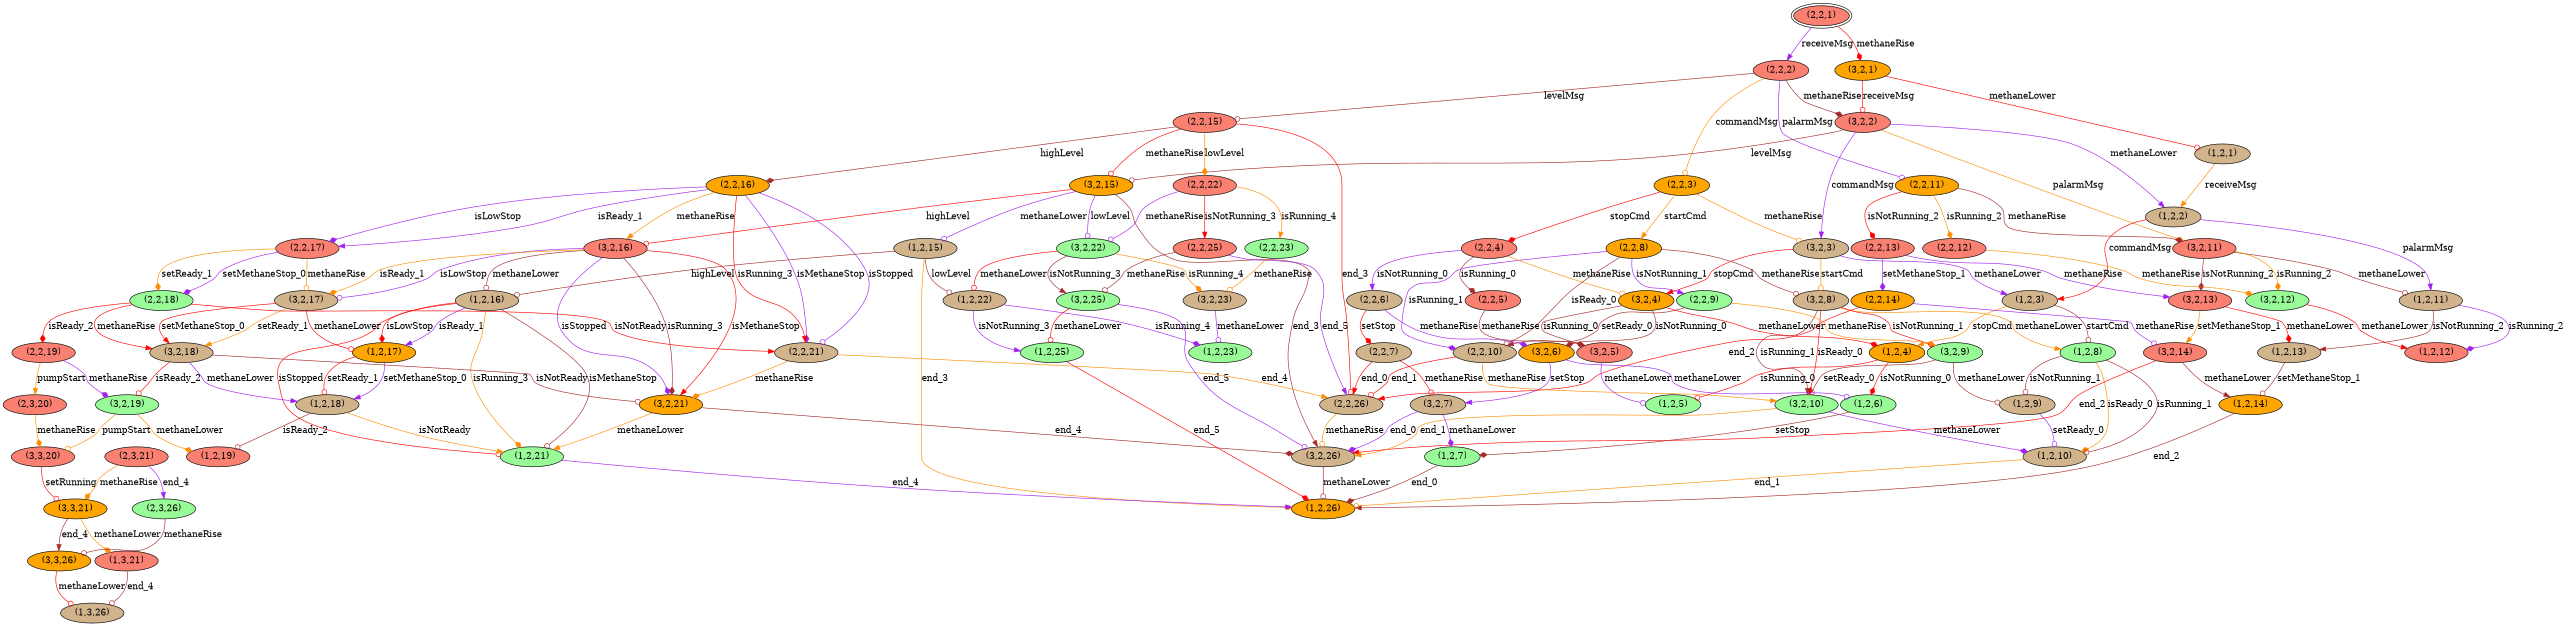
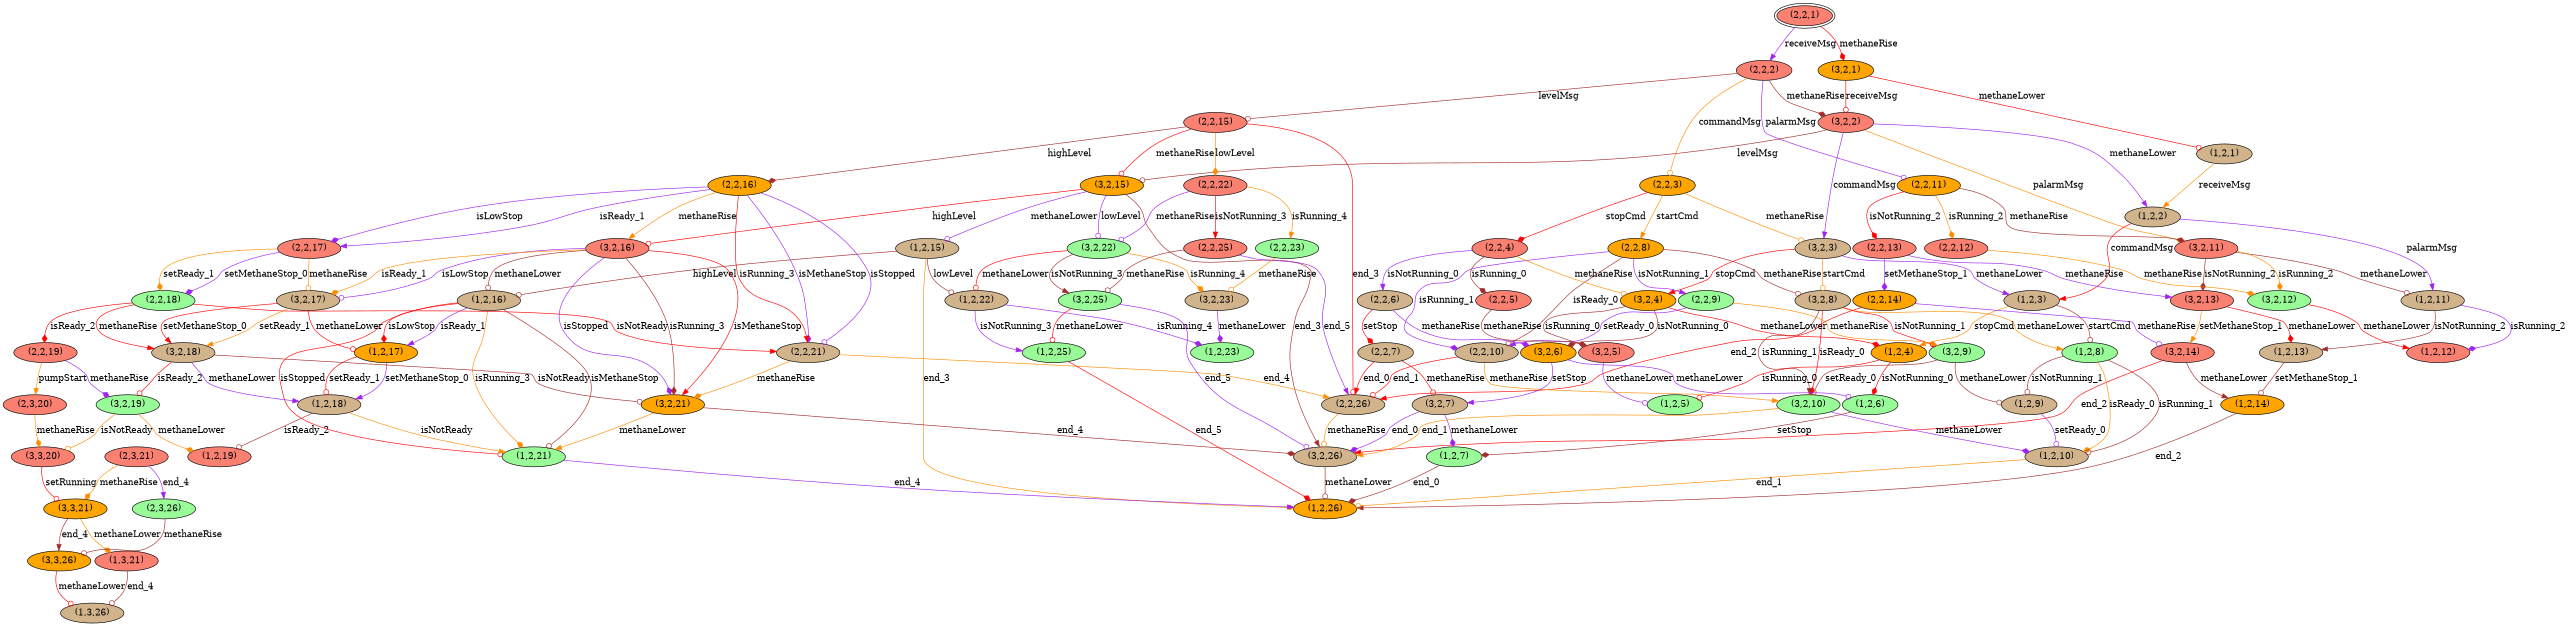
(1216, 324) -> (1218, 323)
(1599, 326) -> (1601, 326)
(127, 431) -> (127, 431)
